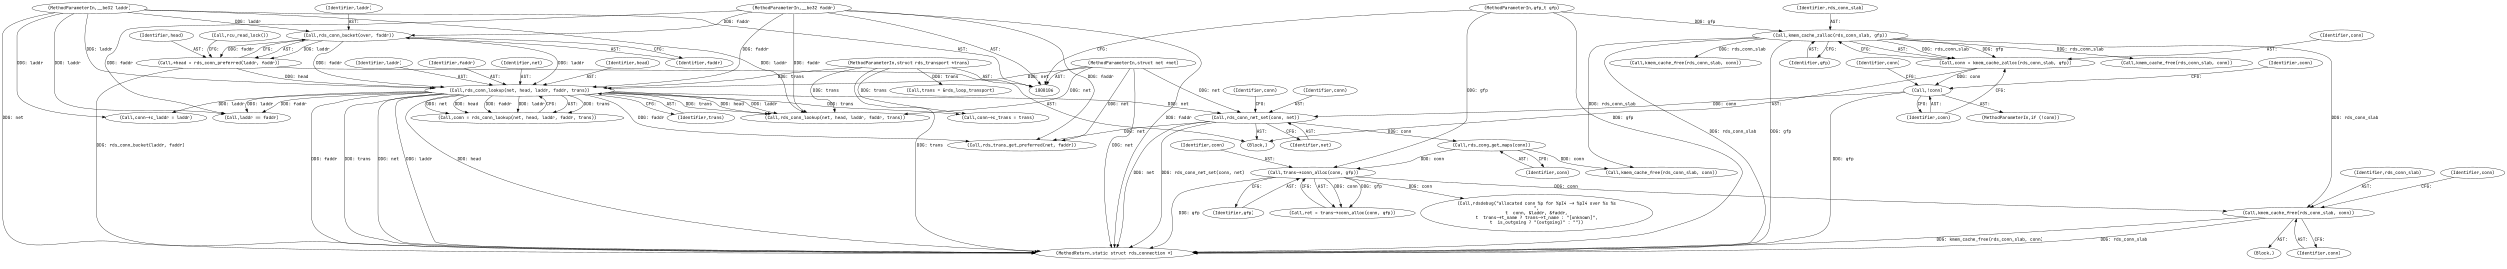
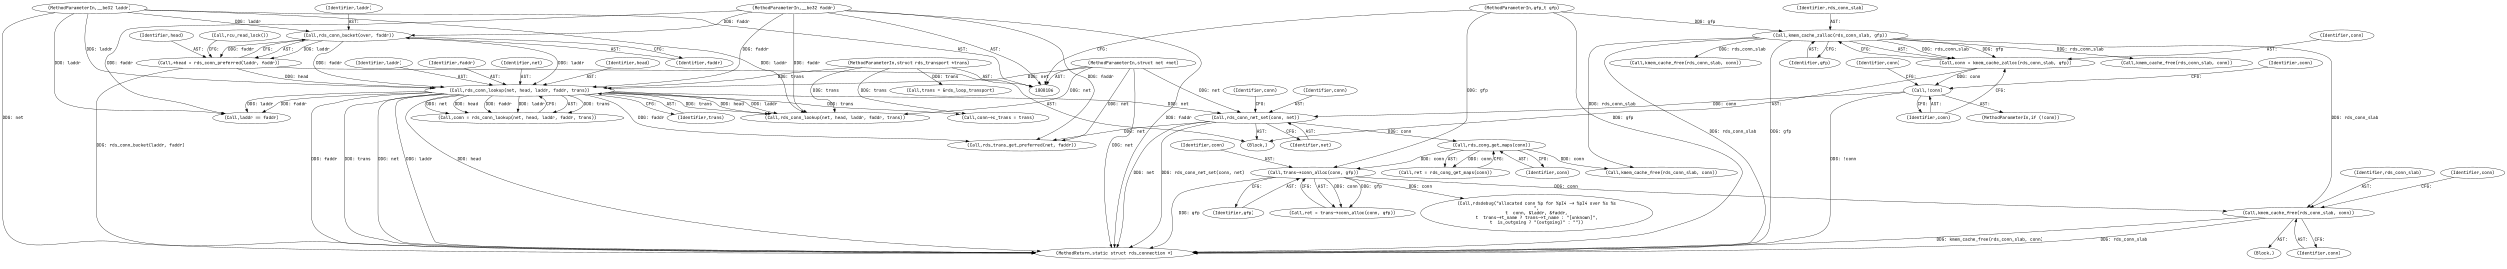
(156, 118) -> none
(1843, 159) -> (1843, 159)
(916, 165) -> none
none -> (1446, 173)
